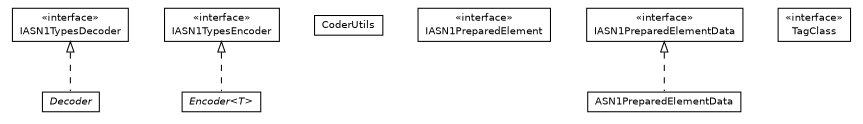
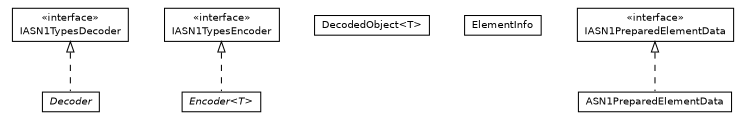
(349, 25) -> none
none -> (371, 25)
(484, 25) -> none
none -> (503, 25)
(814, 25) -> none
